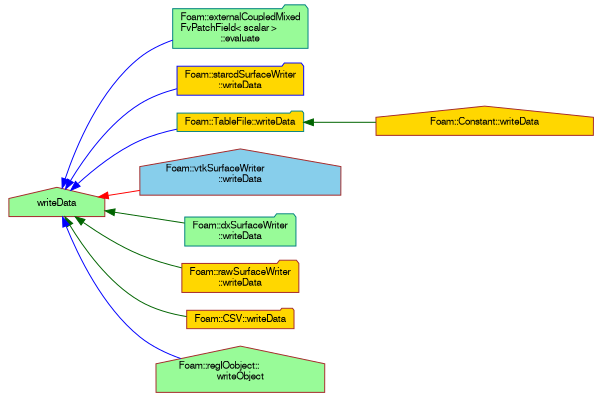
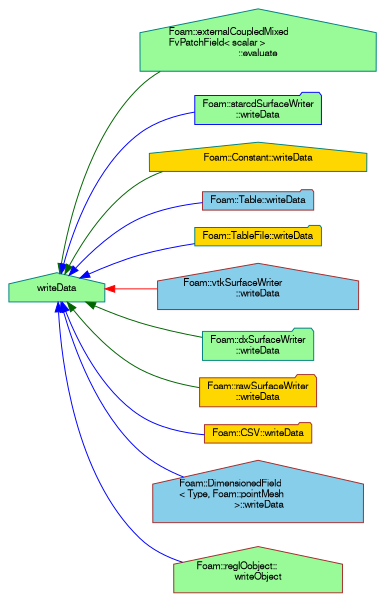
(240, 29) -> (258, 43)
(240, 81) -> (258, 110)
(104, 97) -> (93, 157)
(345, 122) -> (108, 210)
(485, 122) -> (258, 158)
none -> (258, 201)
(57, 203) -> (57, 289)
(118, 285) -> (117, 396)
none -> (258, 495)
